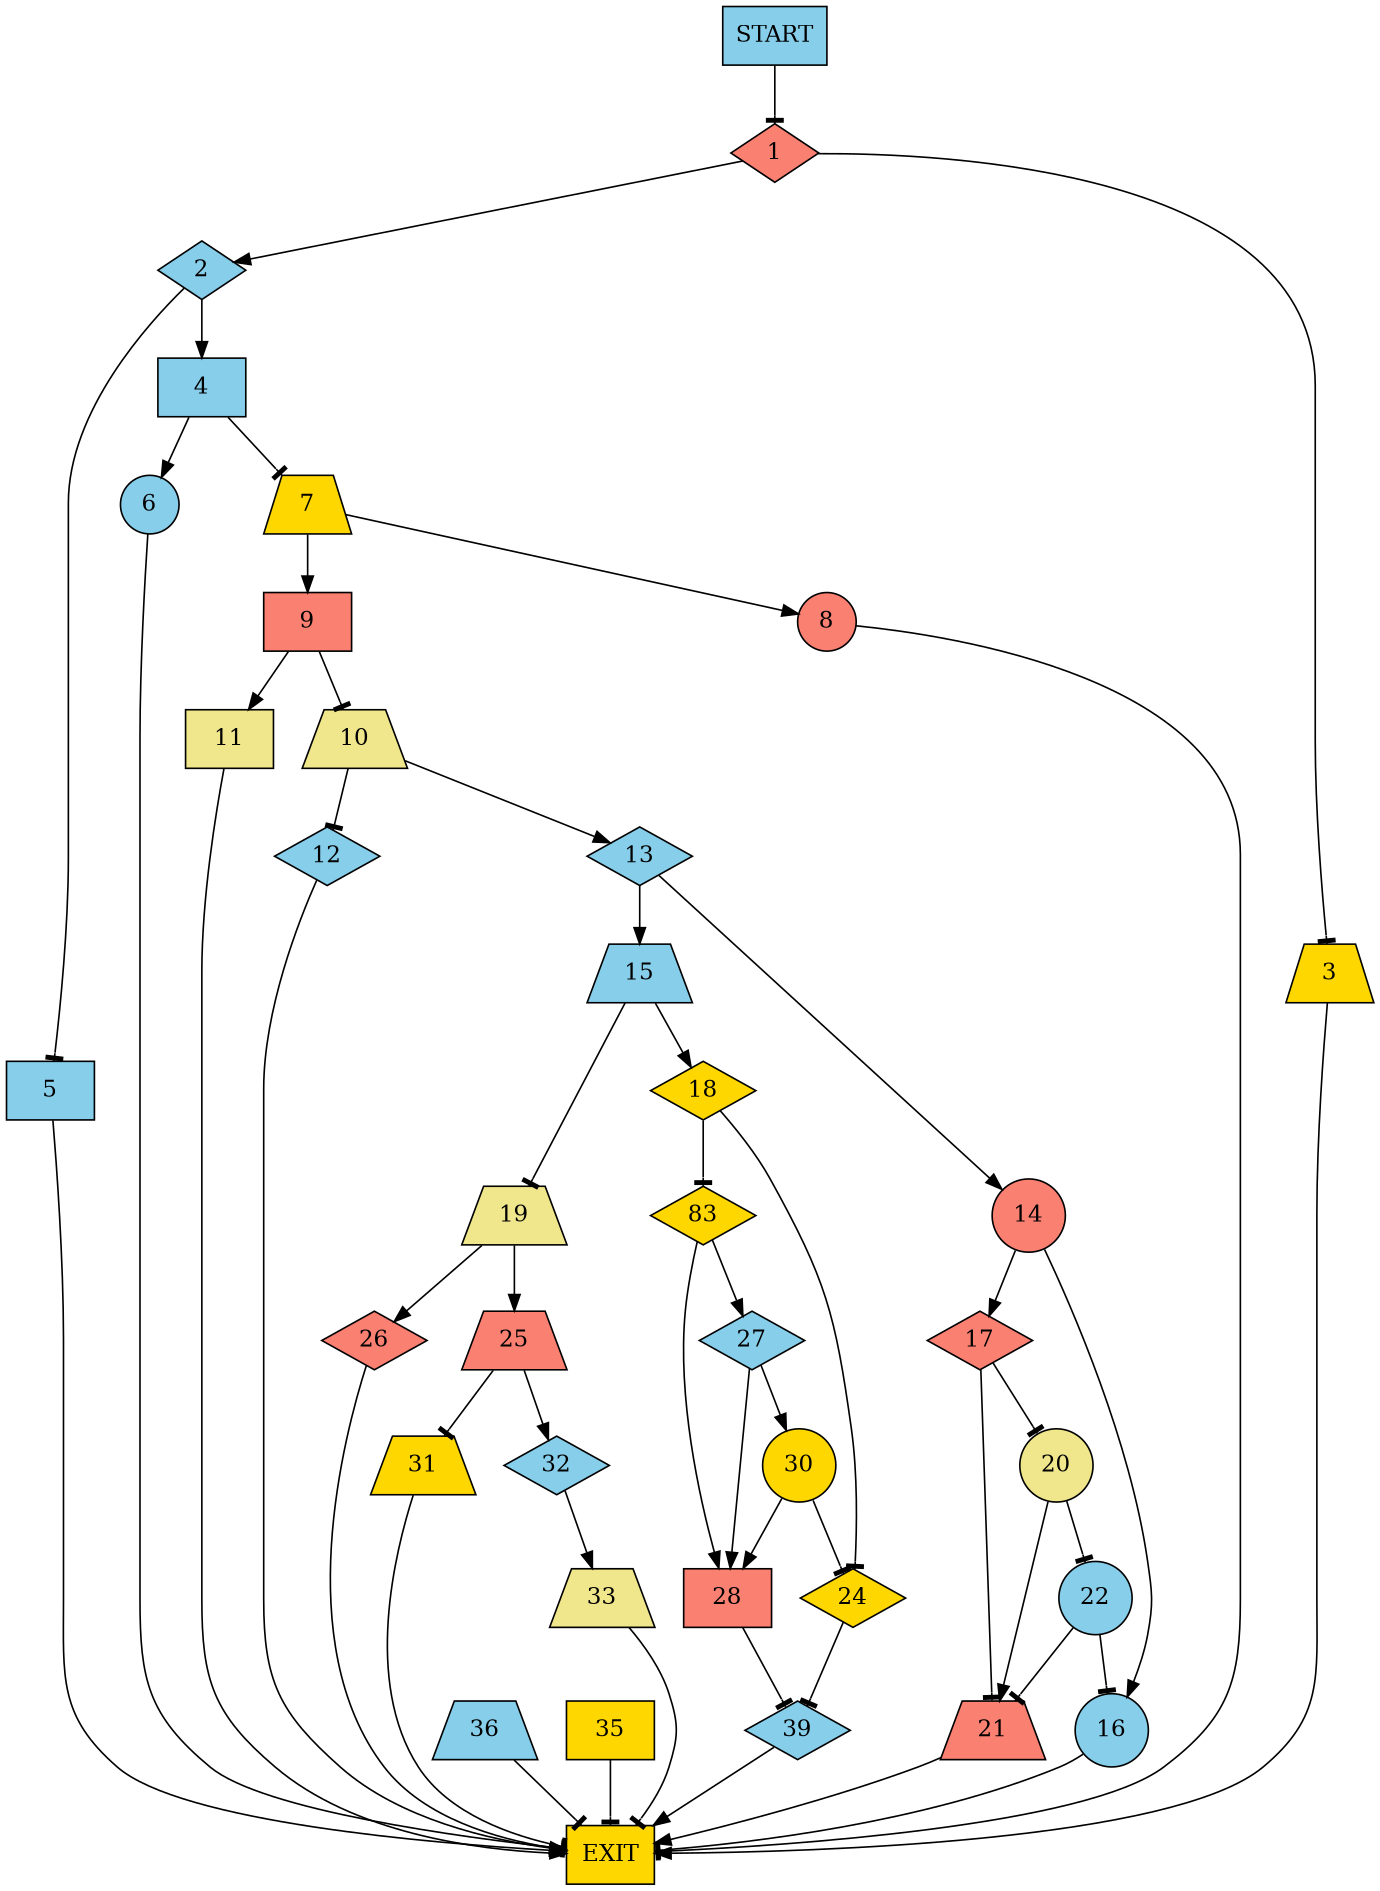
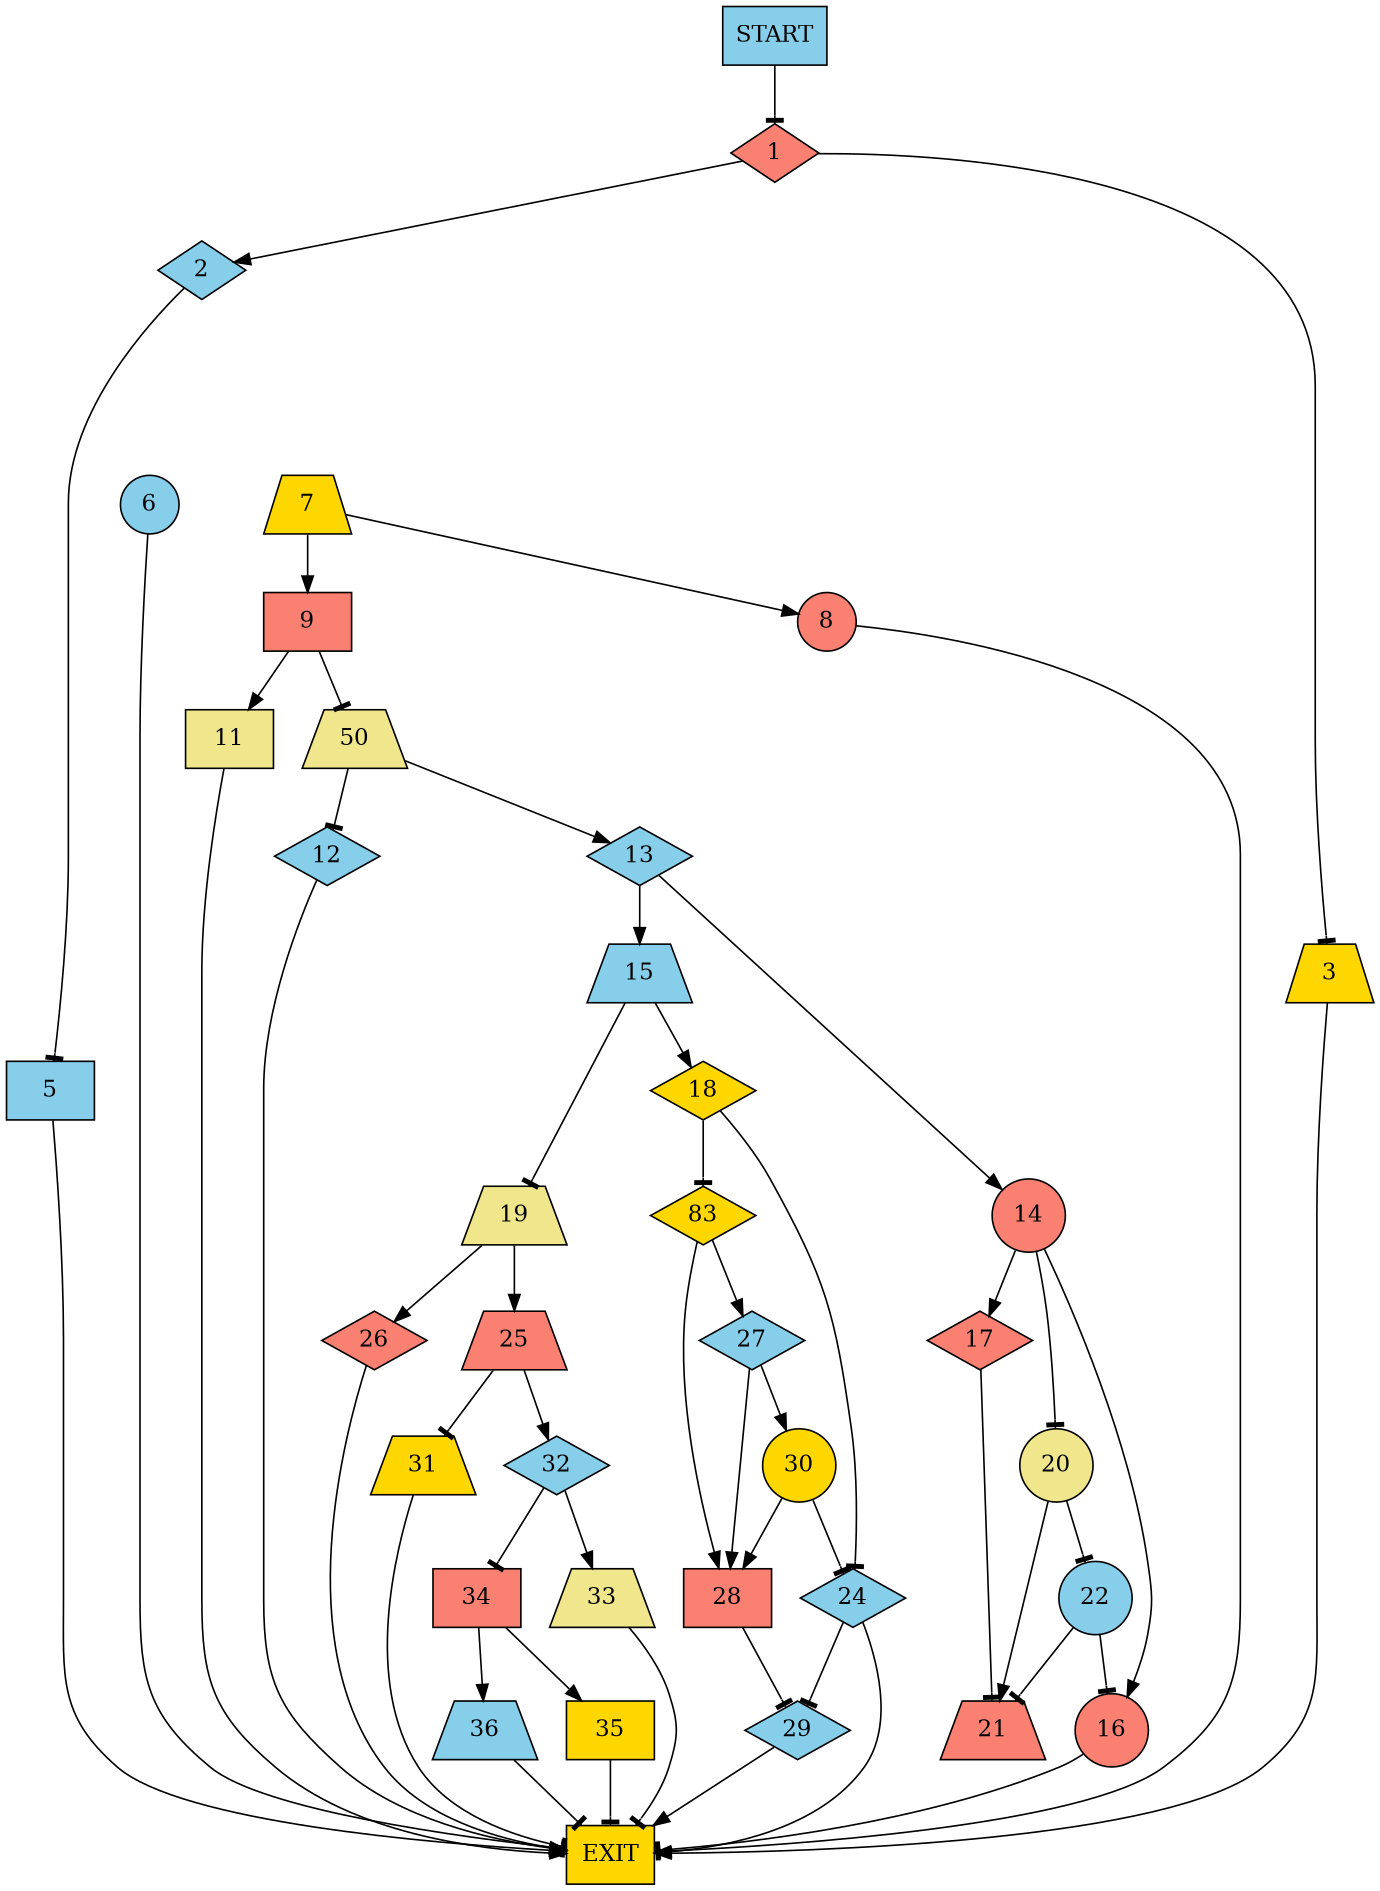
(202, 387) -> none
(355, 739) -> (355, 739)
(1013, 1395) -> (1049, 1335)
none -> (477, 1598)
(853, 1598) -> (853, 1598)
(798, 1730) -> (798, 1730)
(1112, 1730) -> (1112, 1730)
(807, 1803) -> (842, 1791)
